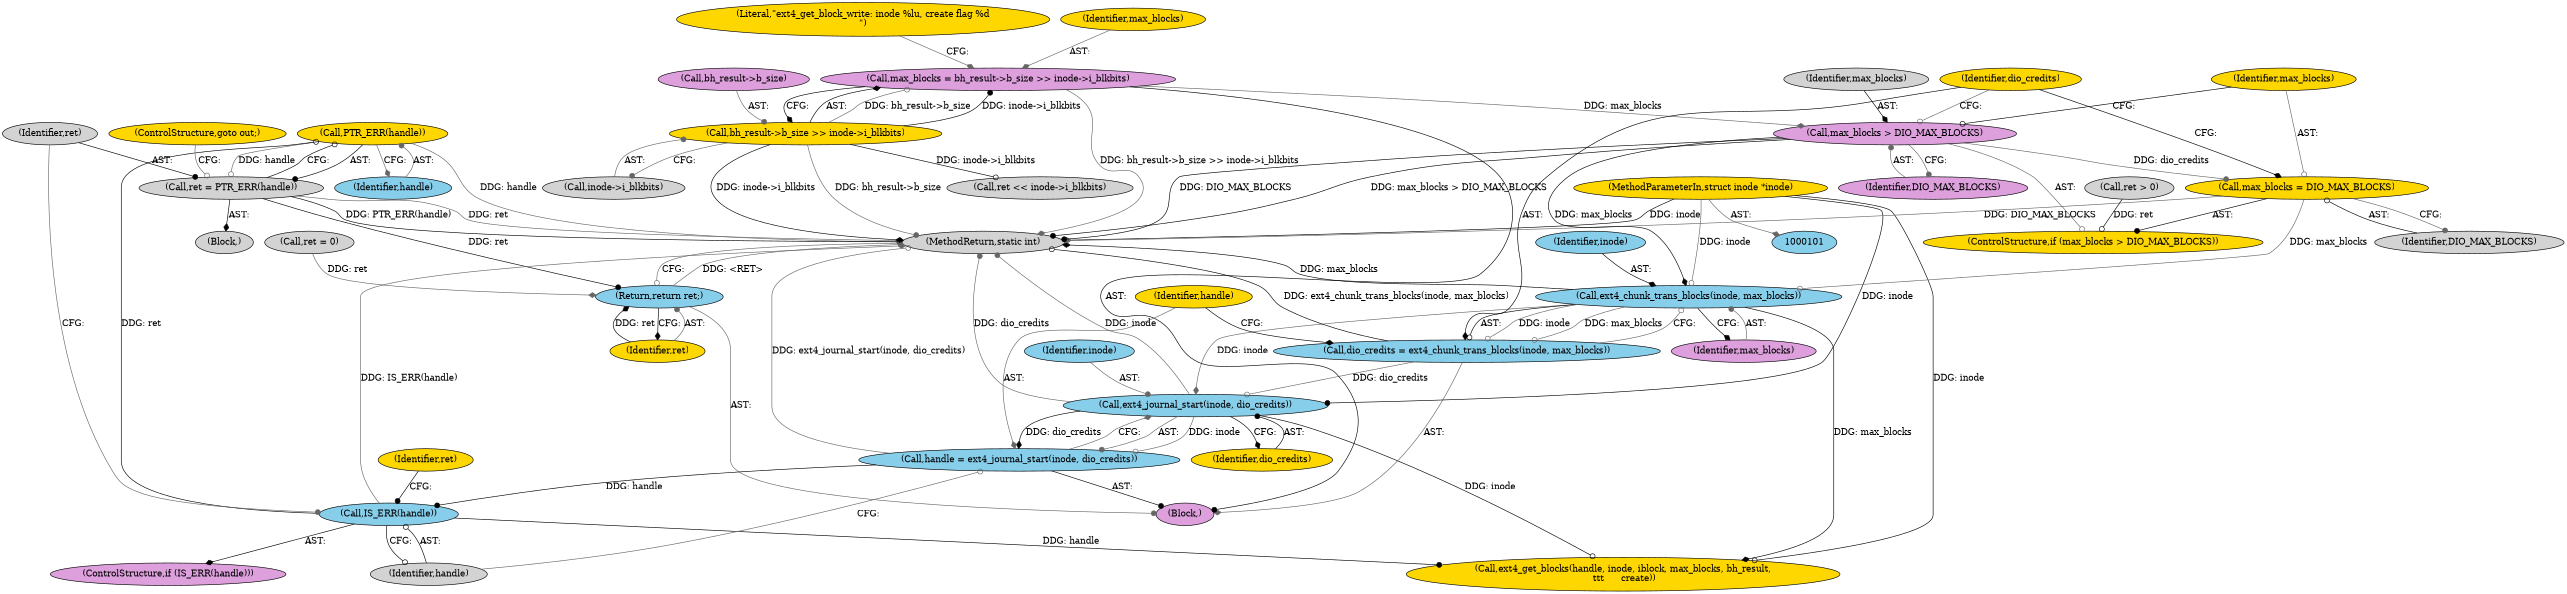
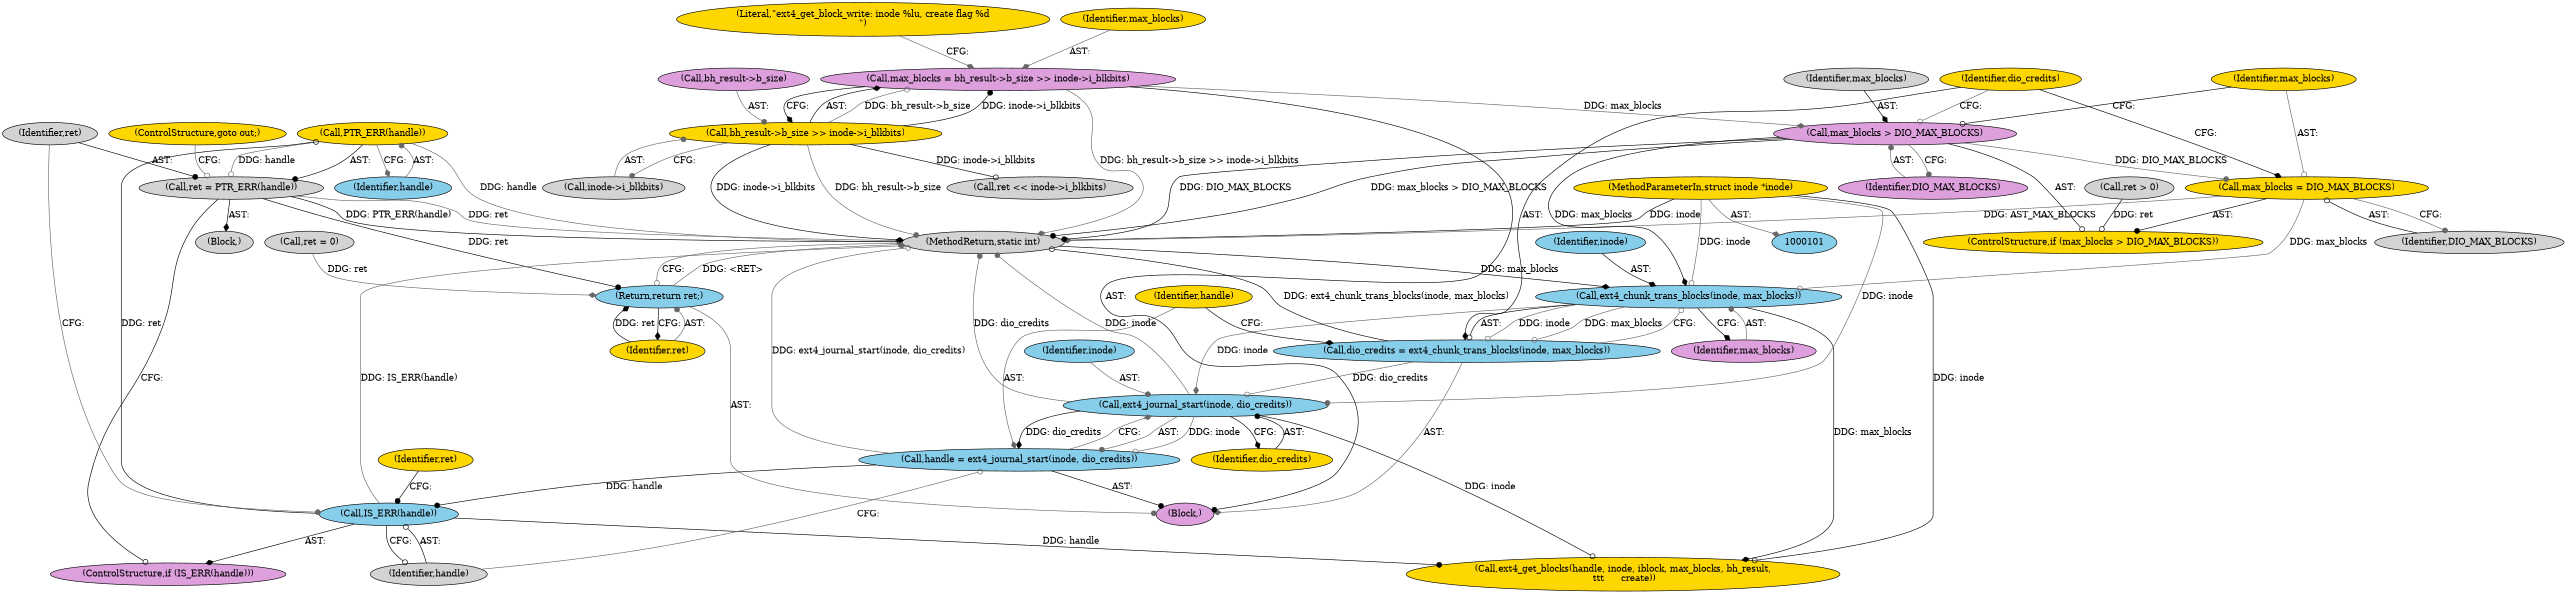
(2171, 161) -> (2171, 161)
(300, 162) -> (133, 386)
(2023, 171) -> (2023, 171)
(2040, 215) -> (2040, 215)
(1295, 272) -> (1331, 261)
(1708, 385) -> (1708, 385)
